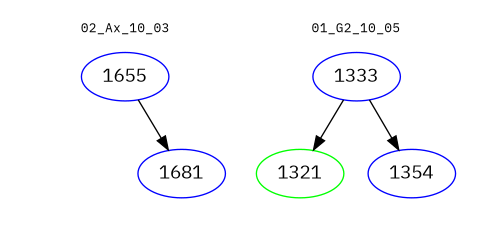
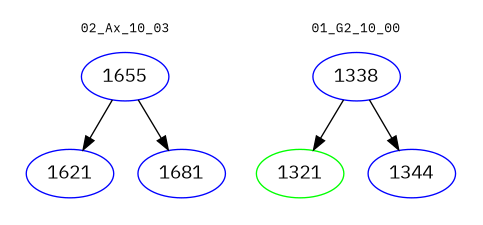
(357, 29) -> (357, 29)
(357, 77) -> (357, 77)
none -> (70, 174)
(412, 174) -> (412, 174)
